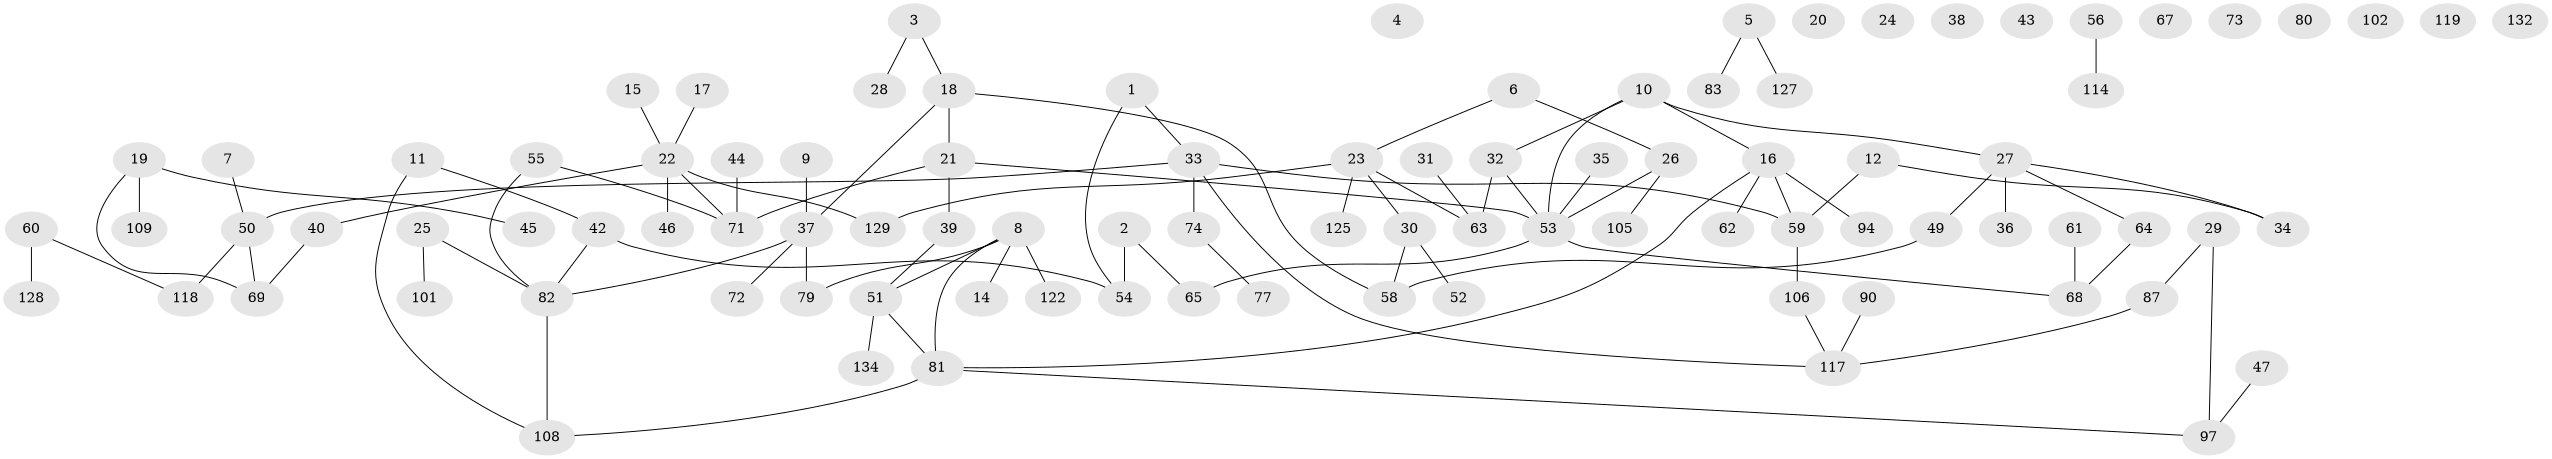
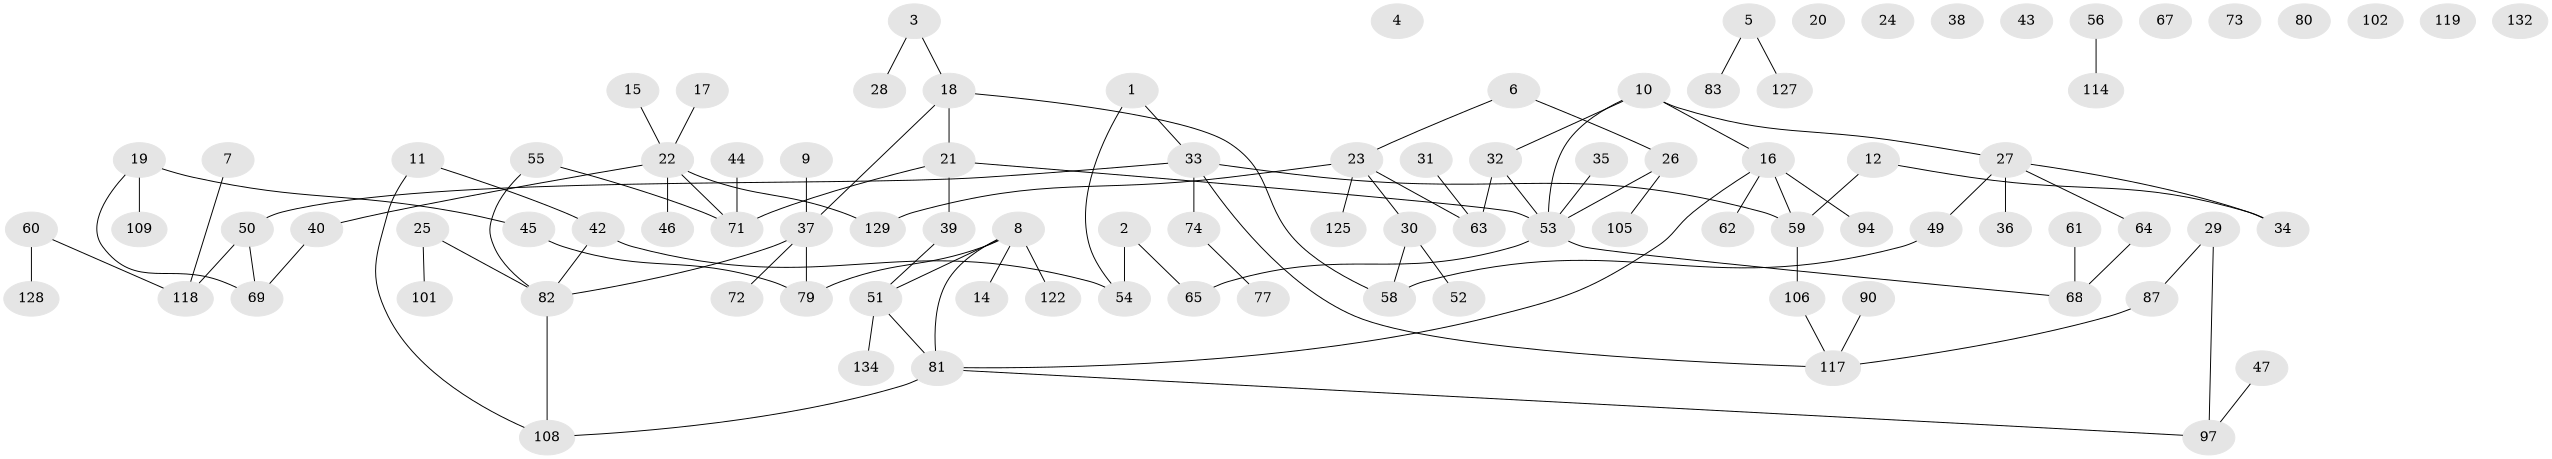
(238, 195) -> (207, 229)
none -> (668, 264)
